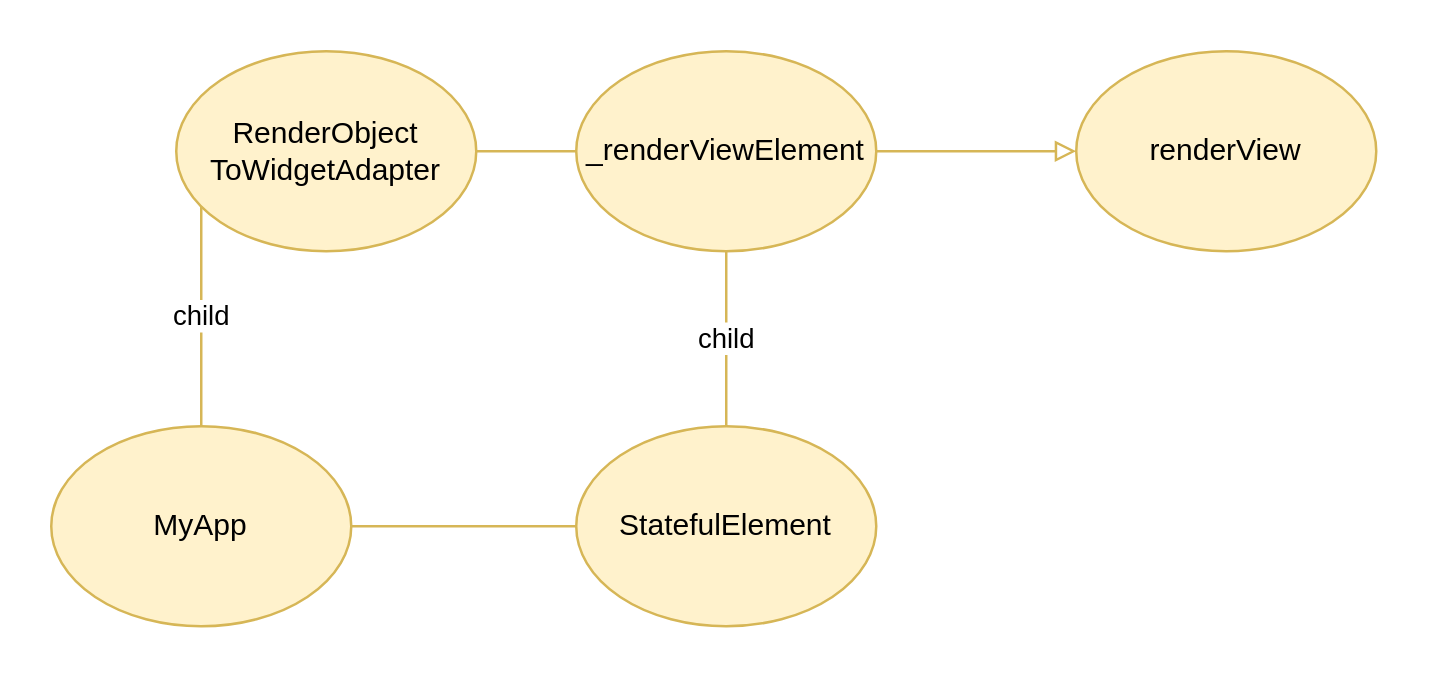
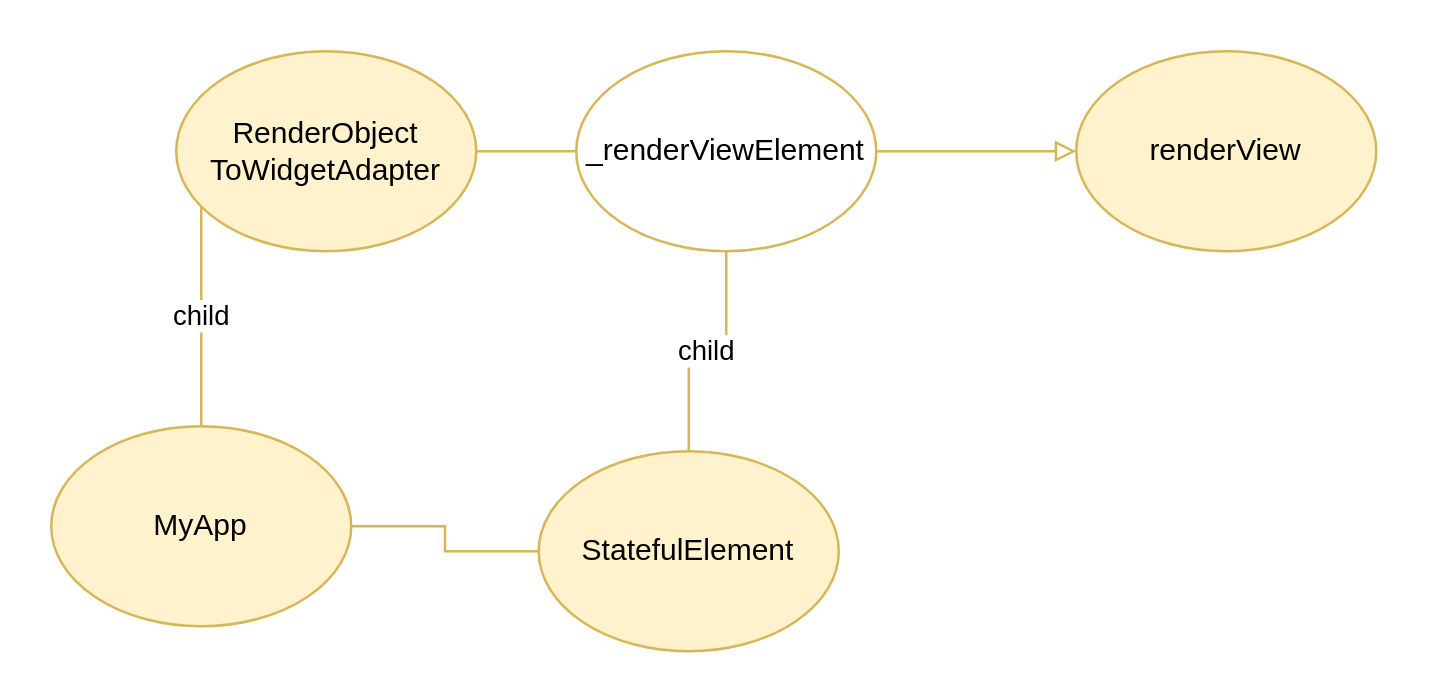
(726, 151) -> (726, 151)
(726, 526) -> (689, 551)
